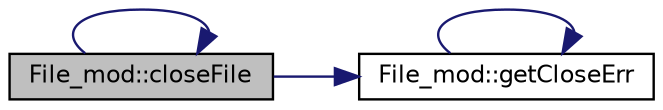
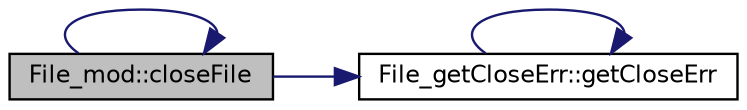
(506, 77) -> (548, 77)
